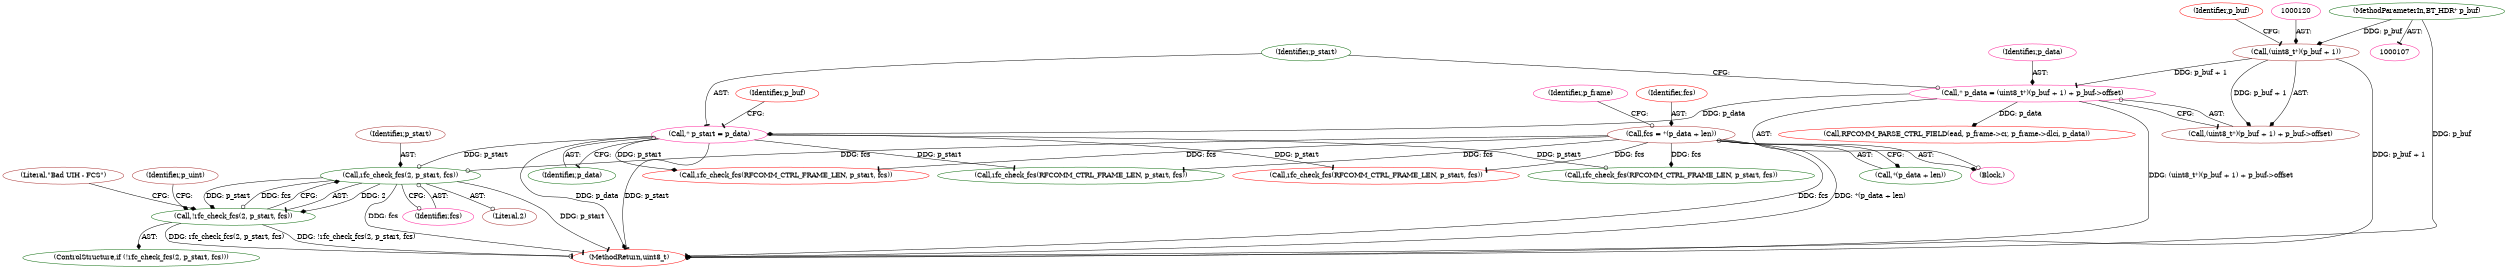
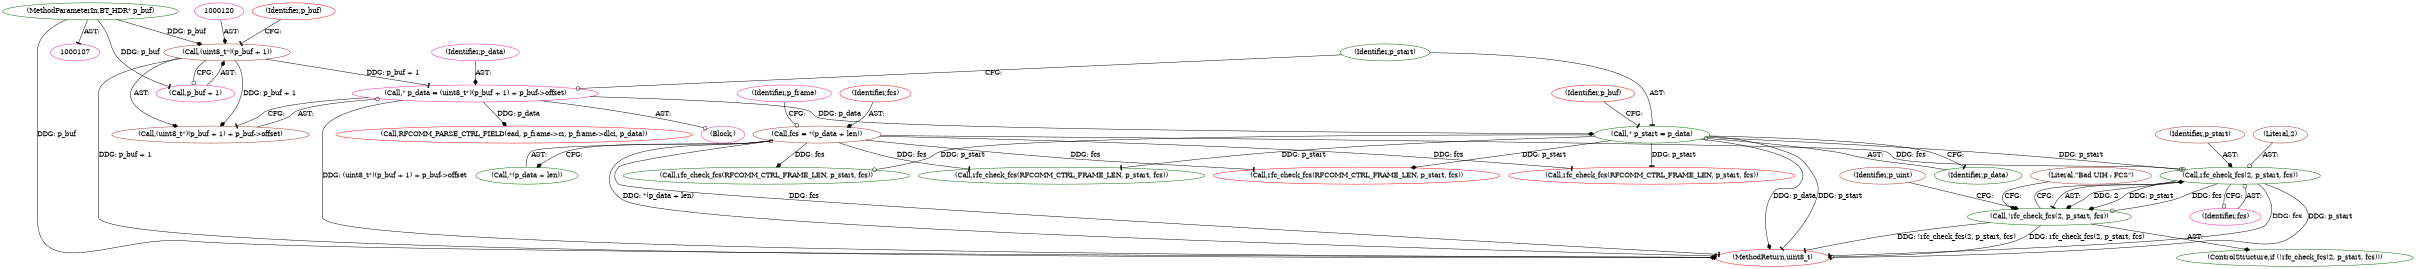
none -> (195, 94)
(709, 135) -> (1652, 135)
(1865, 145) -> none
(459, 195) -> (2262, 154)
